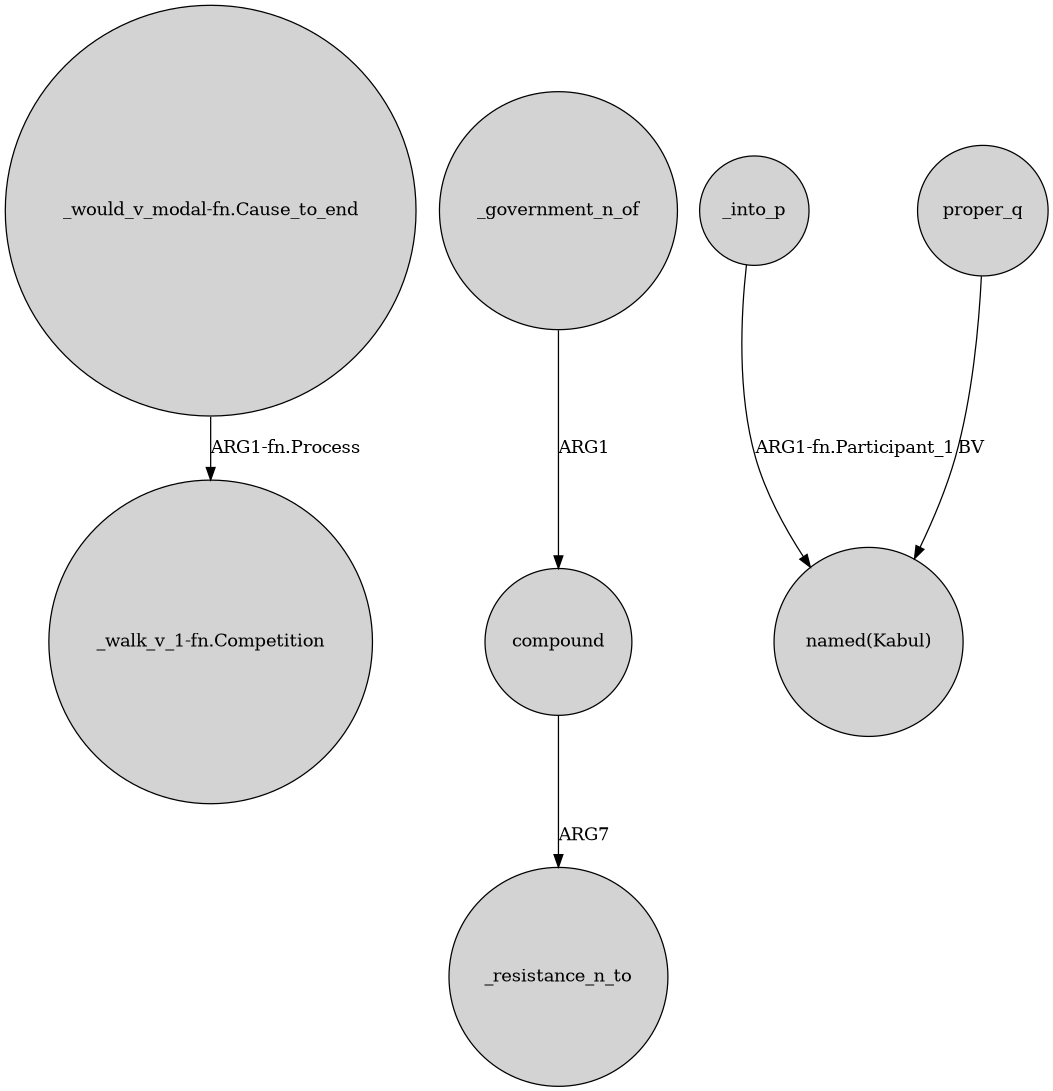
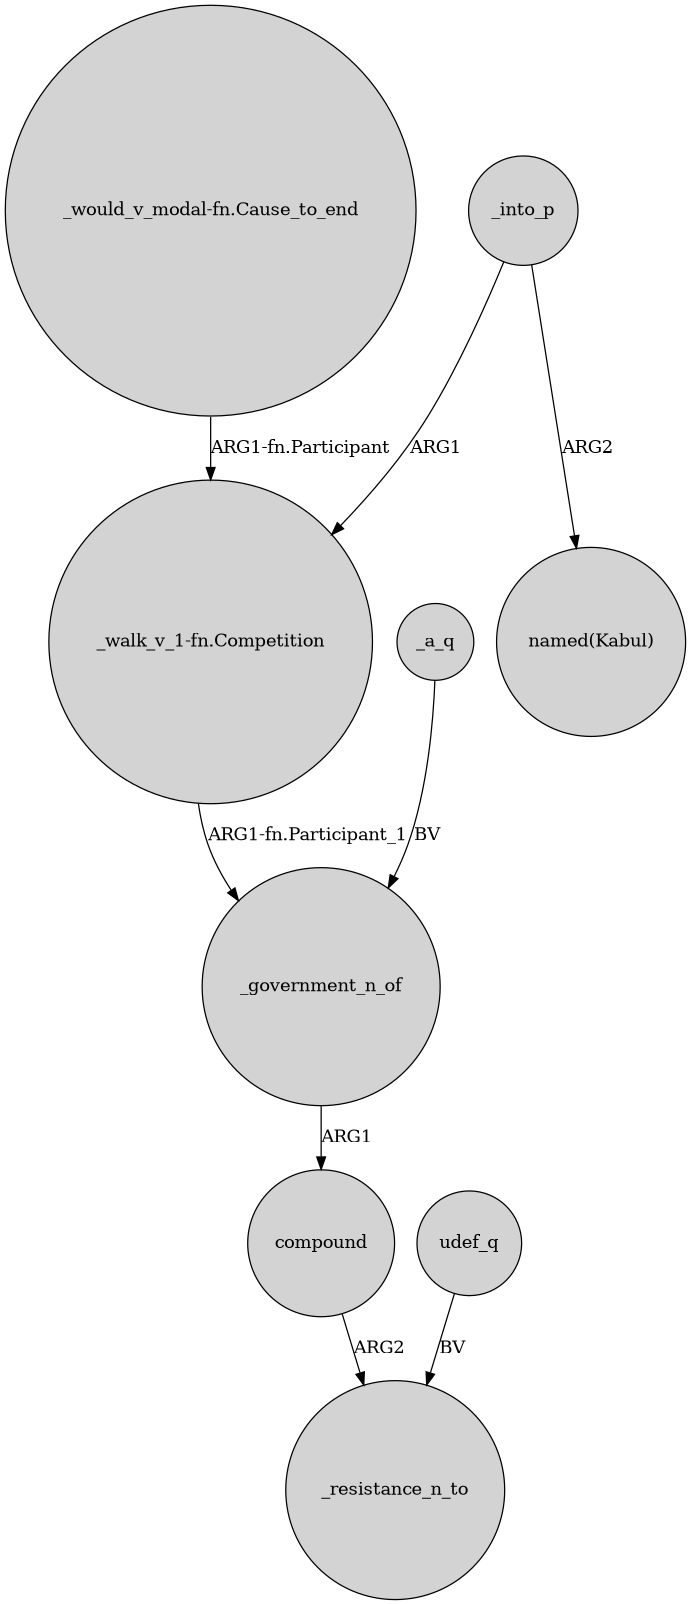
(983, 211) -> none
none -> (436, 402)
(286, 448) -> (300, 448)
(855, 448) -> (588, 448)
none -> (435, 642)
(584, 836) -> (380, 1349)
none -> (210, 849)
none -> (469, 1243)
